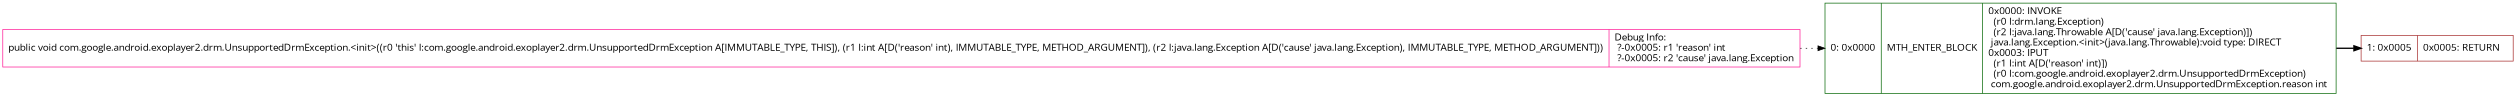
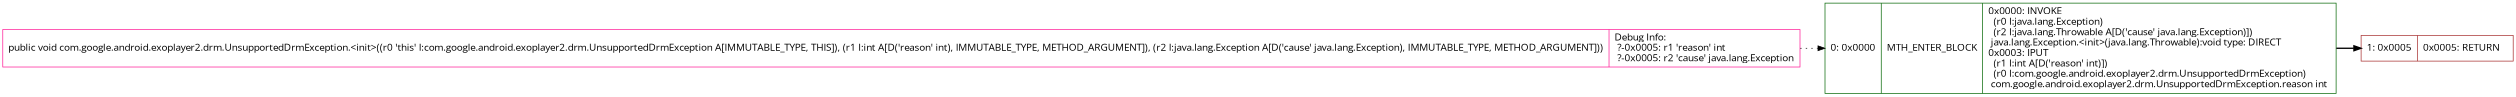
(2046, 22) -> (2046, 22)
